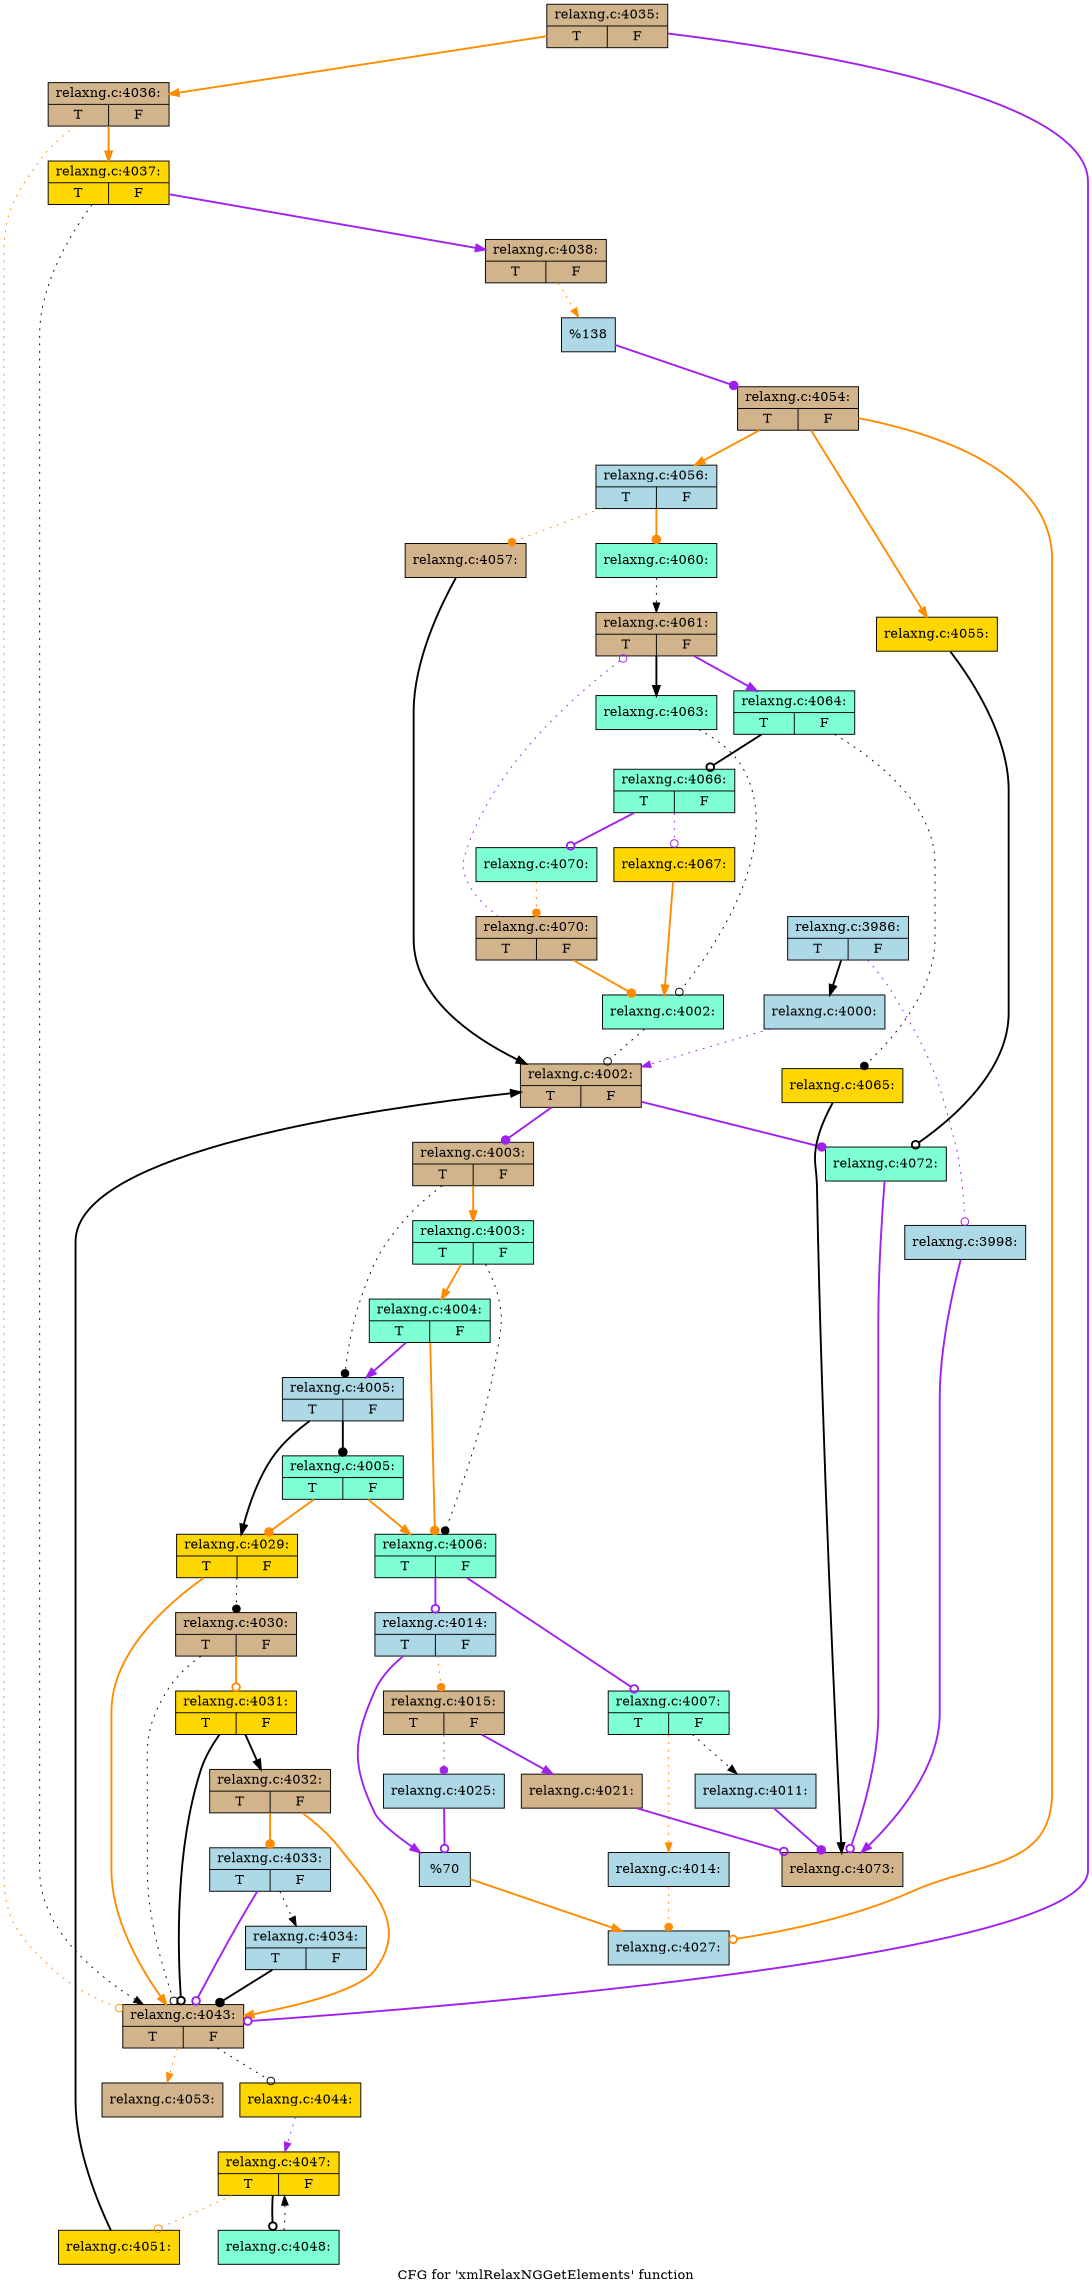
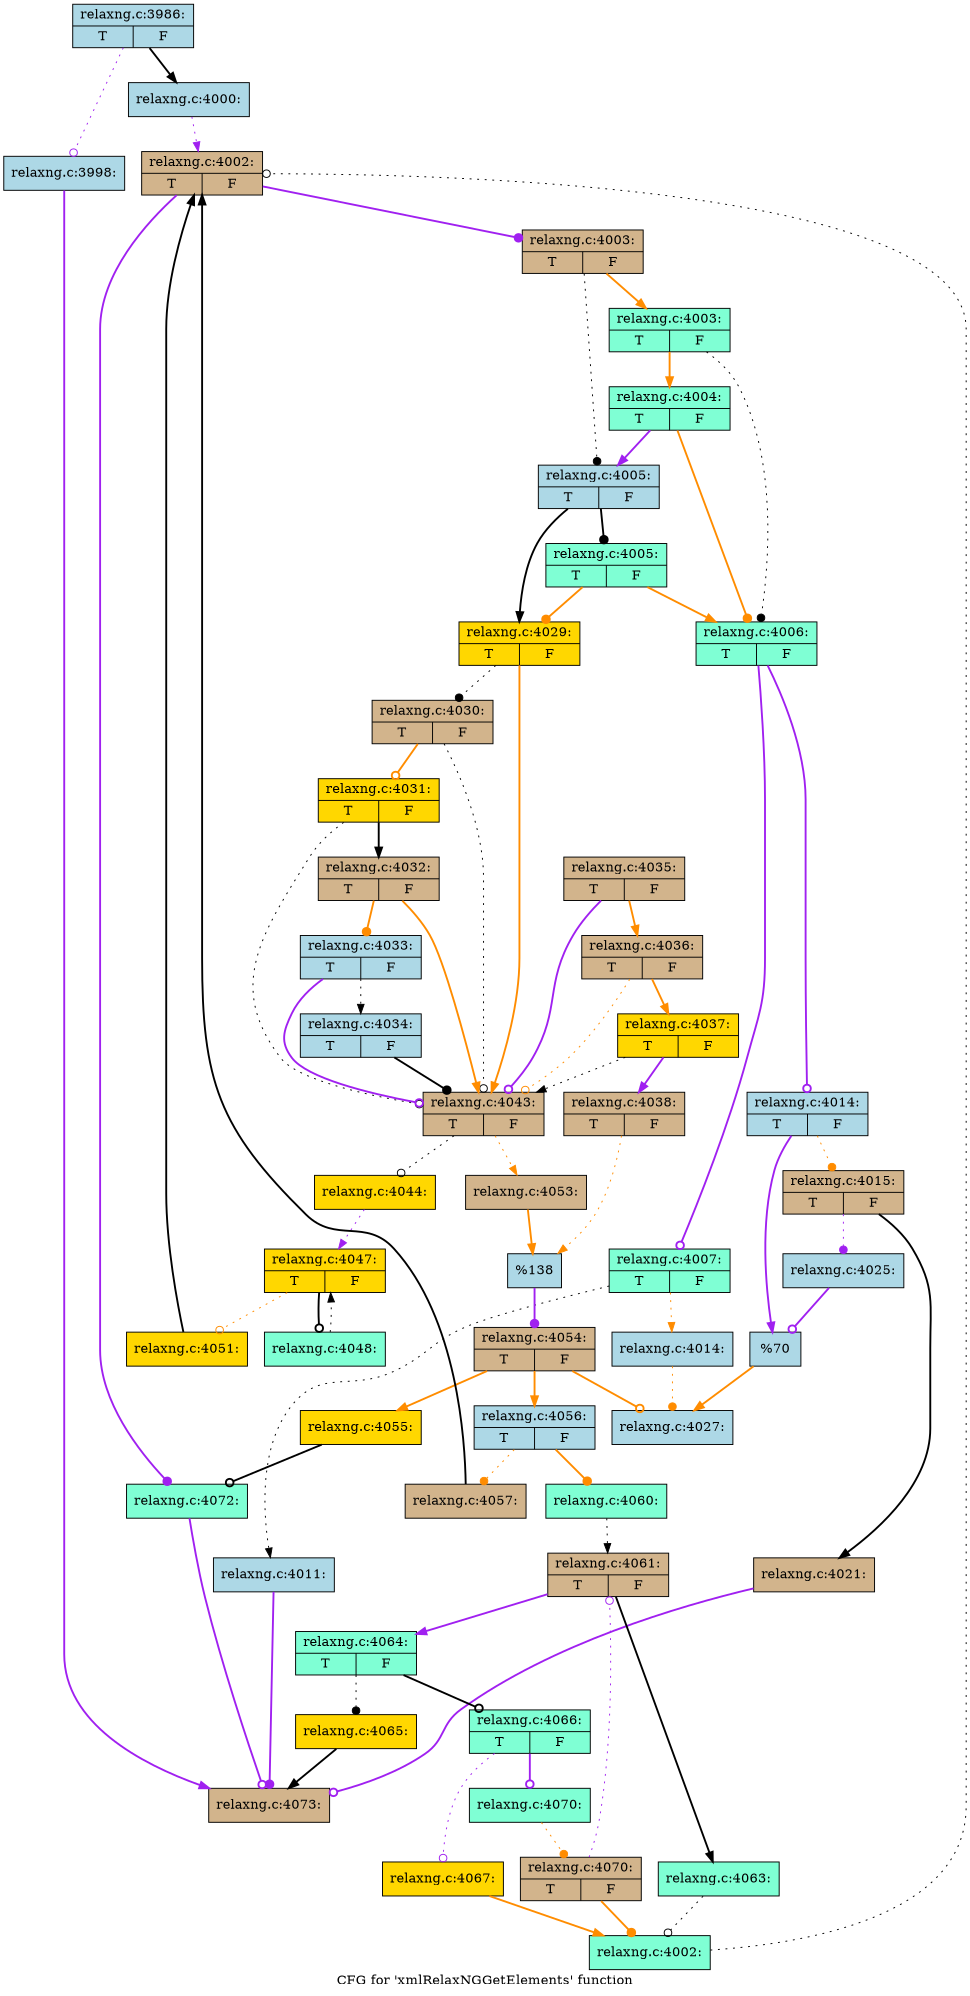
none -> (530, 1227)
(513, 1752) -> (930, 1390)
(183, 1862) -> (255, 1001)
